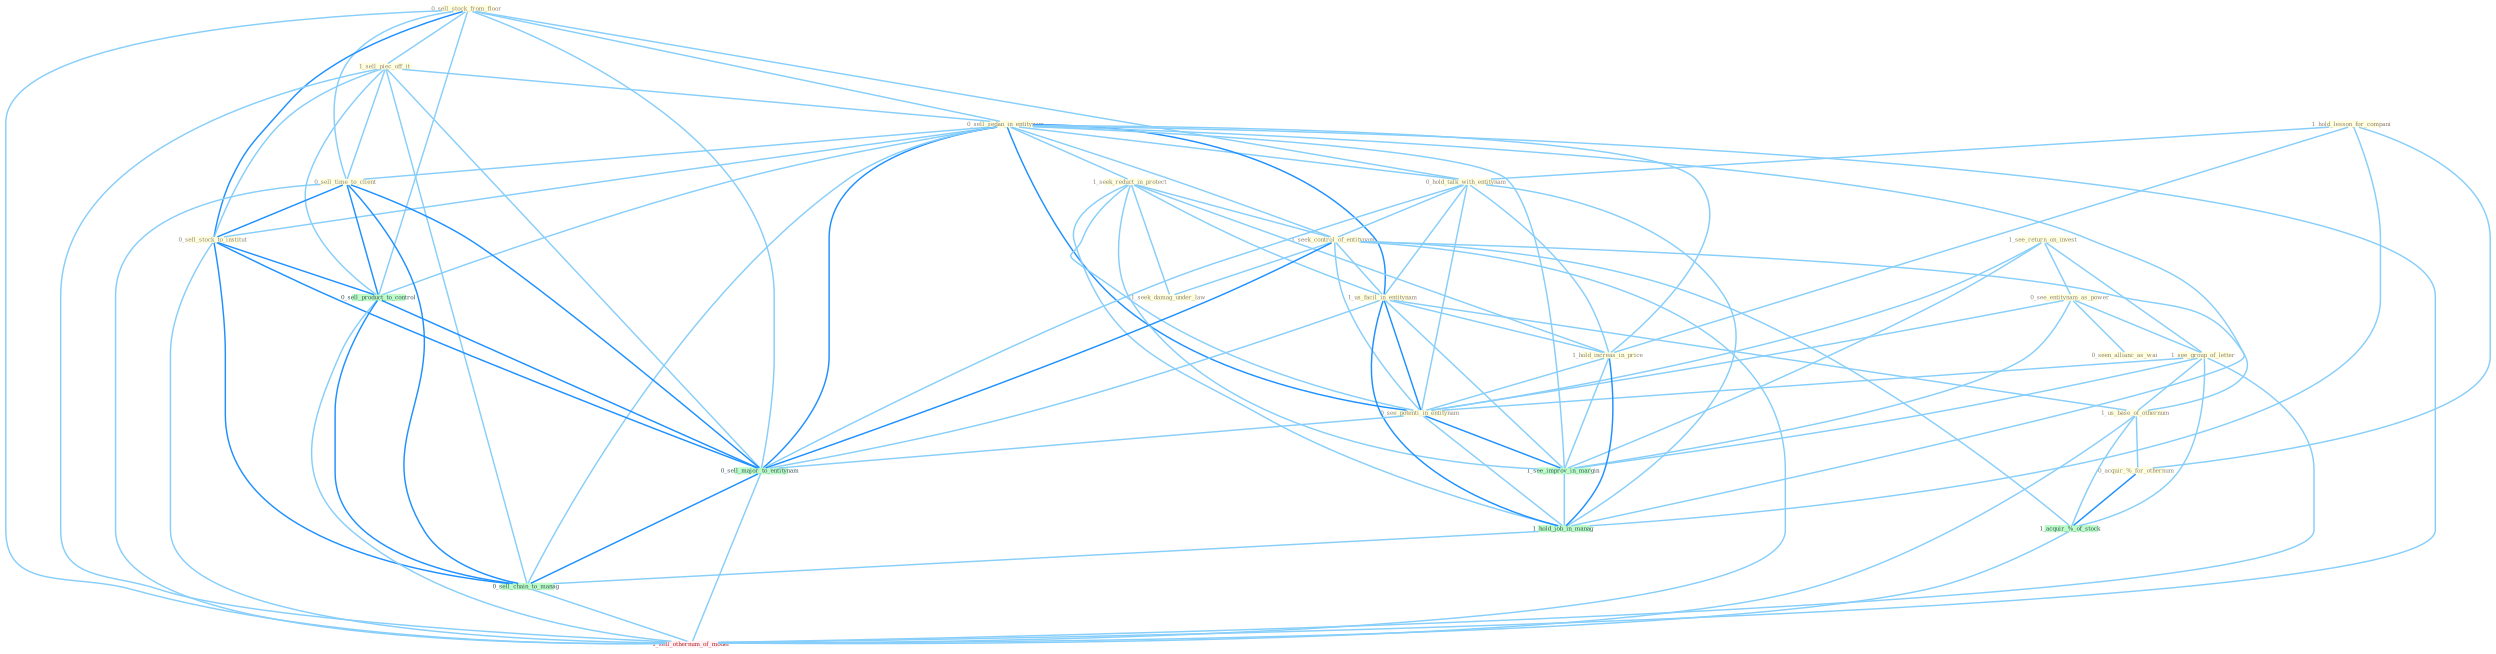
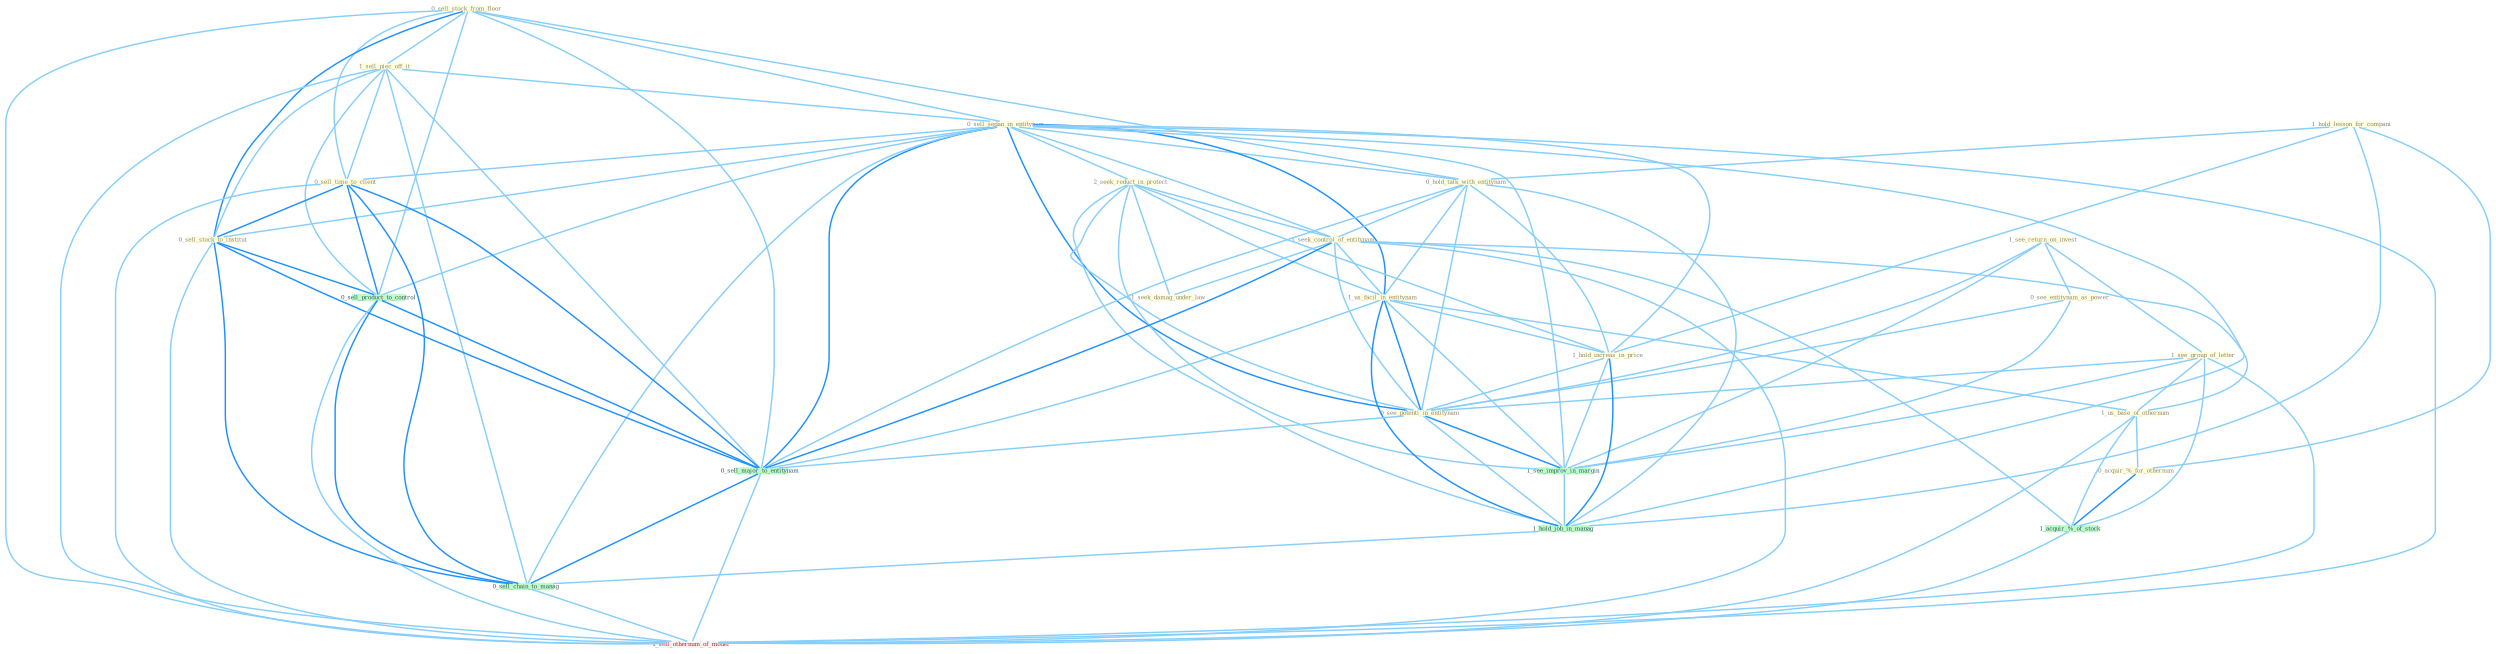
(1131, 182) -> (1131, 182)
(2138, 326) -> none
(2126, 355) -> none
